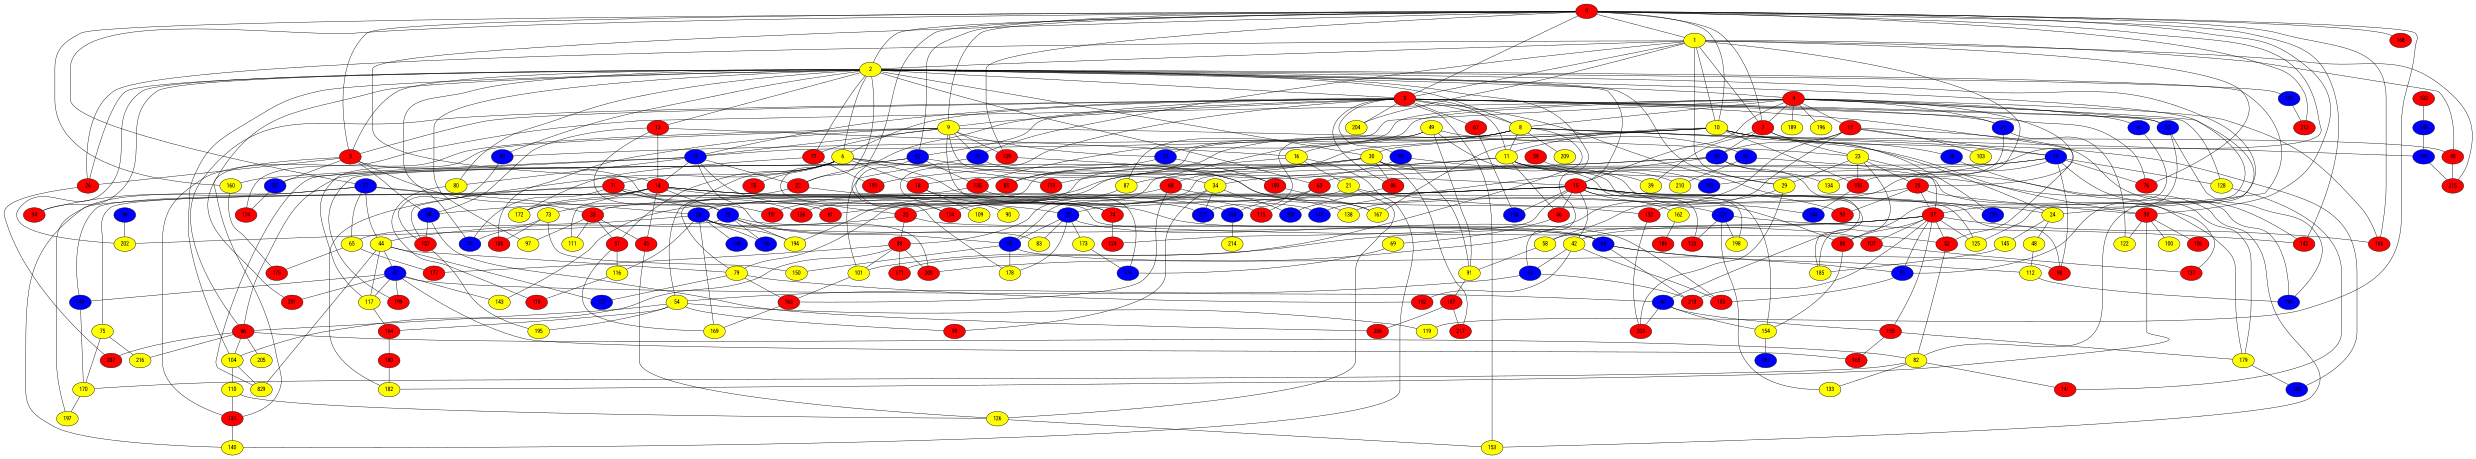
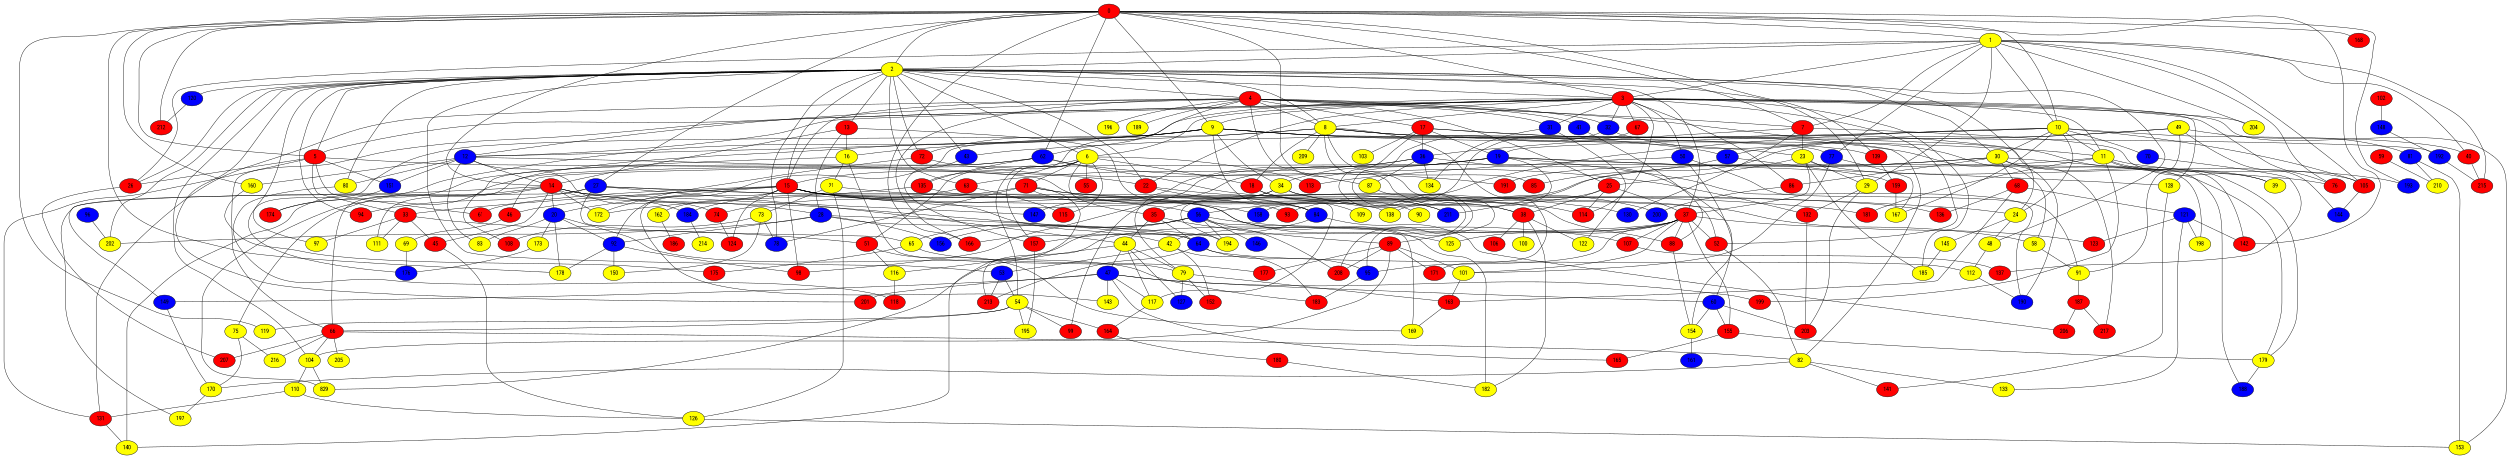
(1733, 82) -> (1936, 92)
